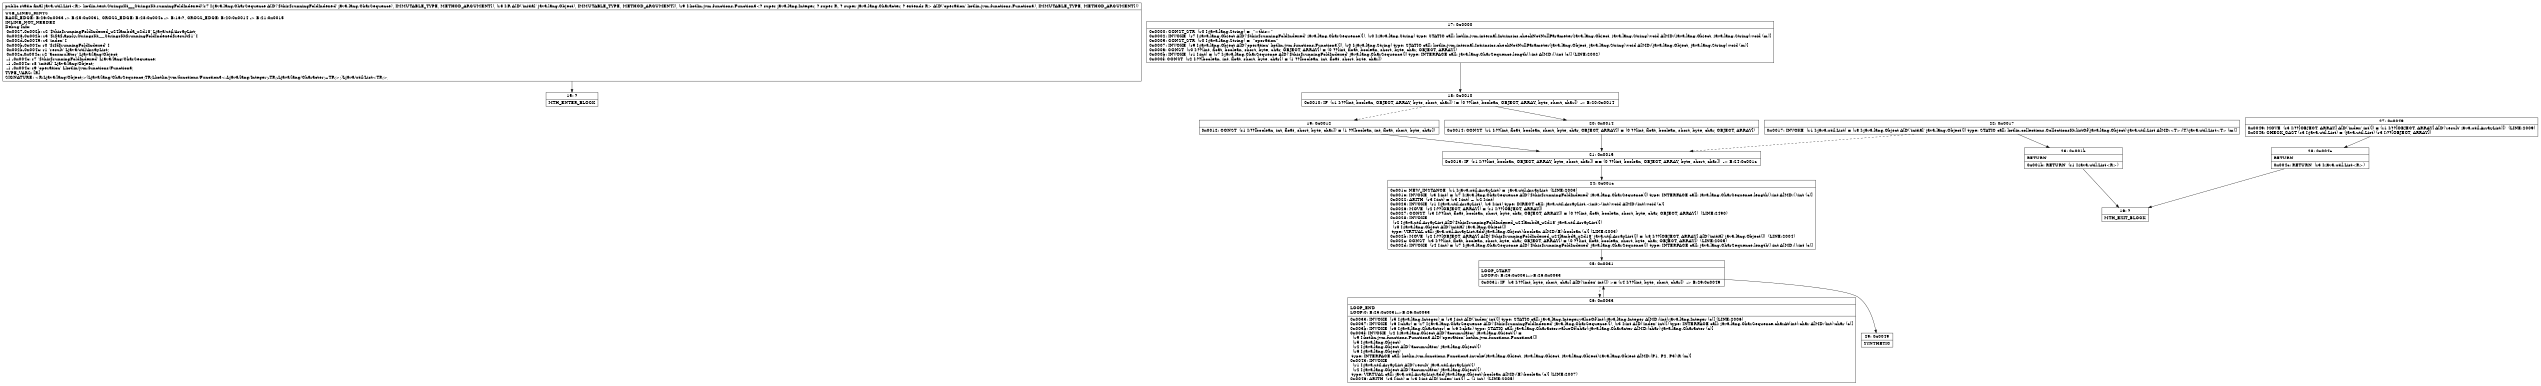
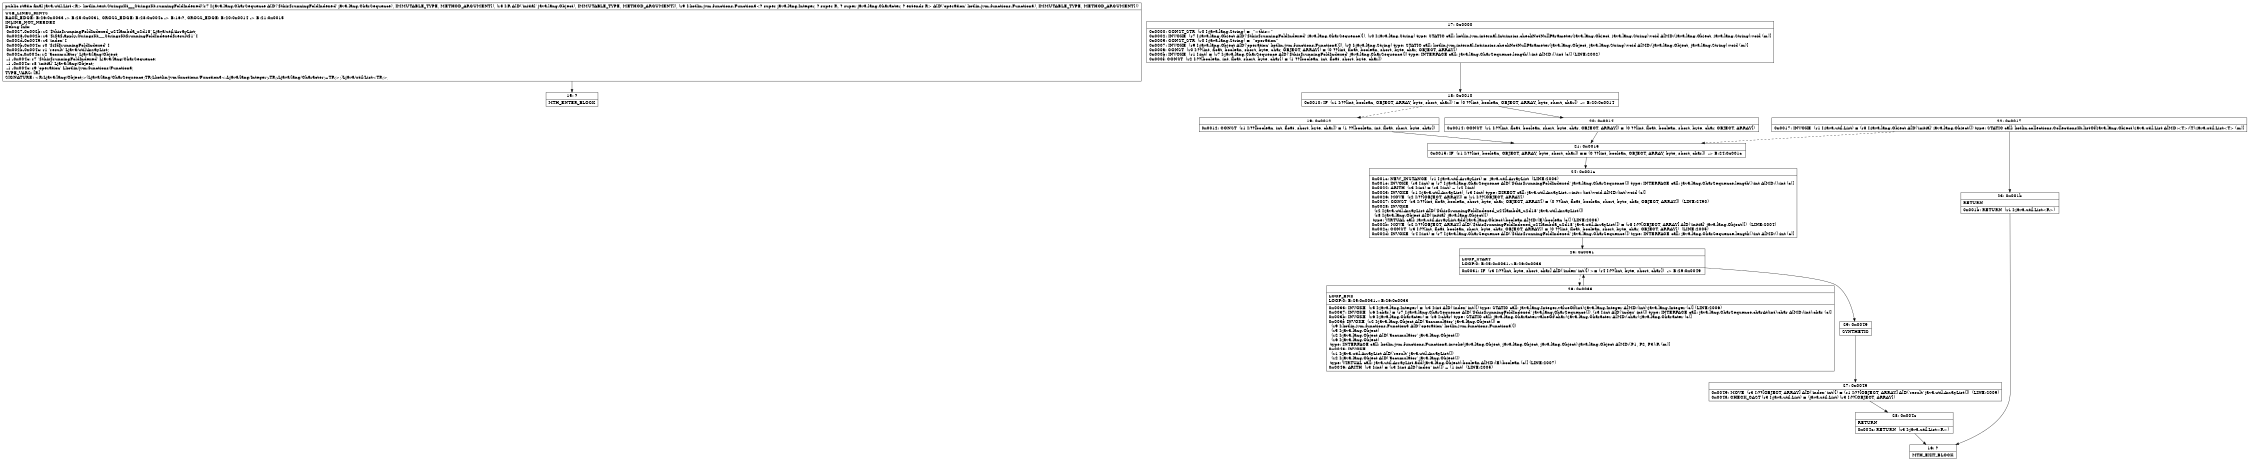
none -> (1855, 357)
